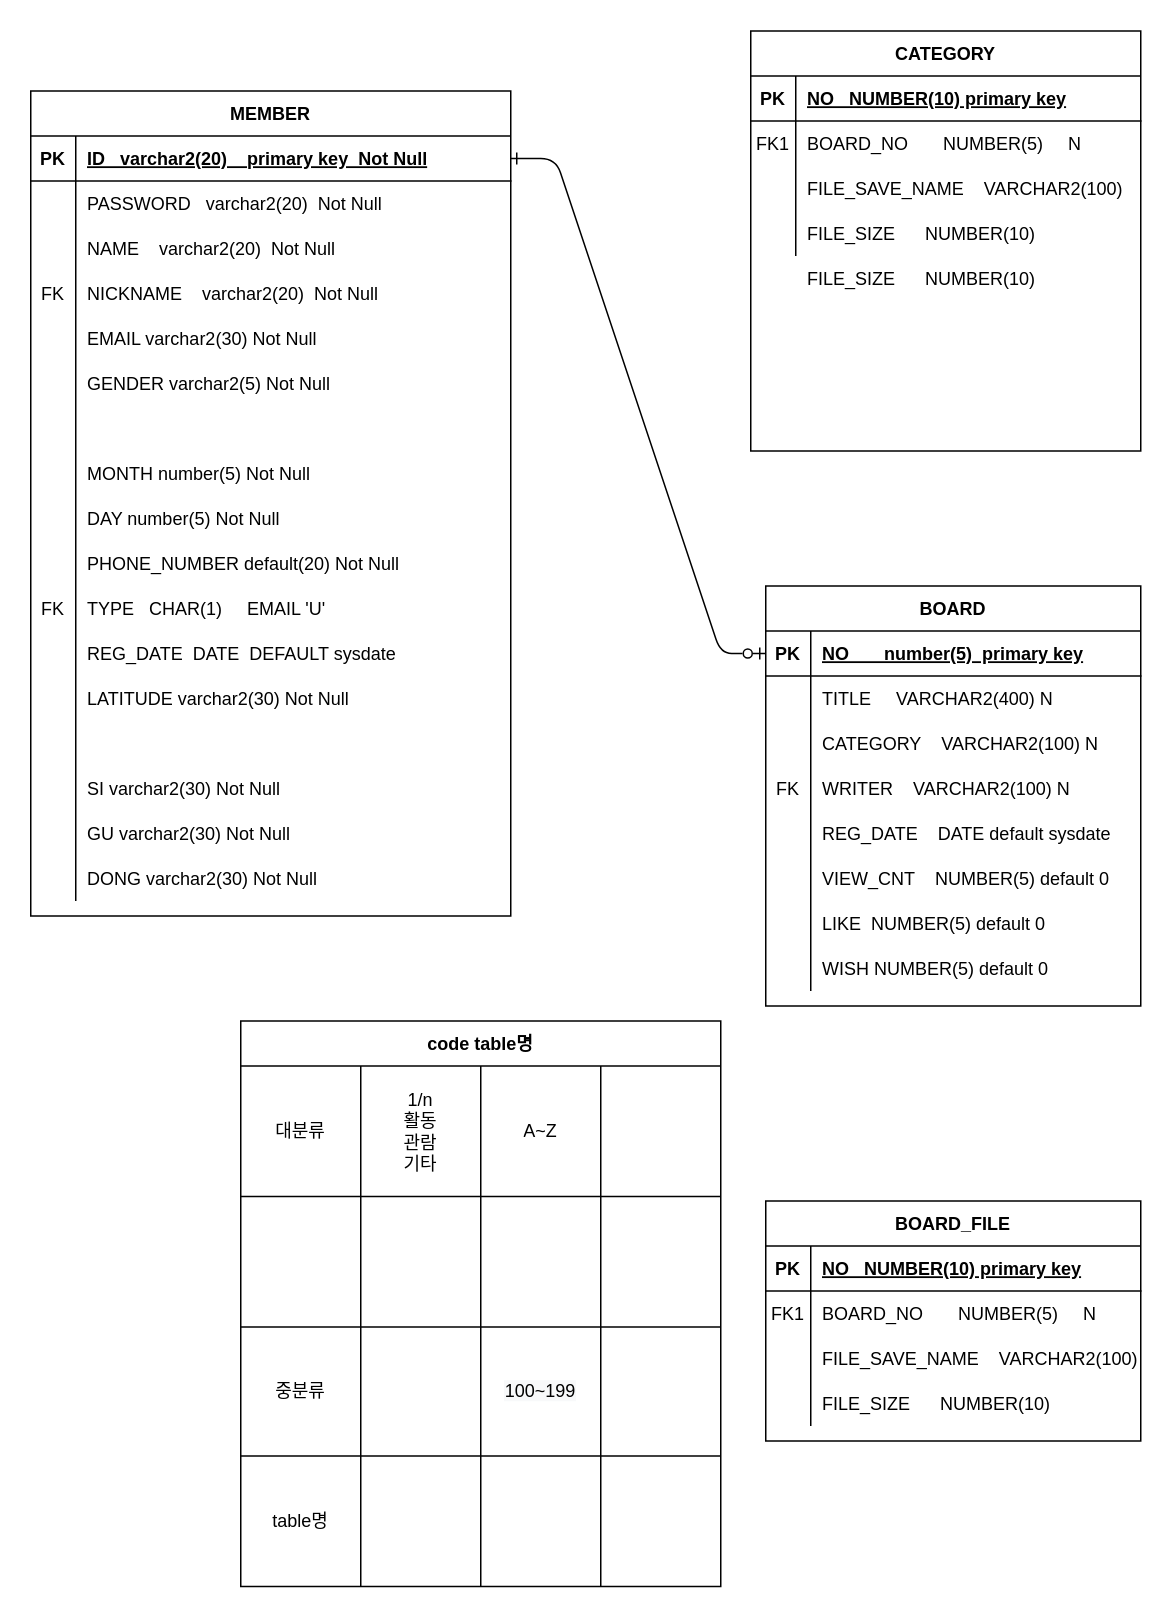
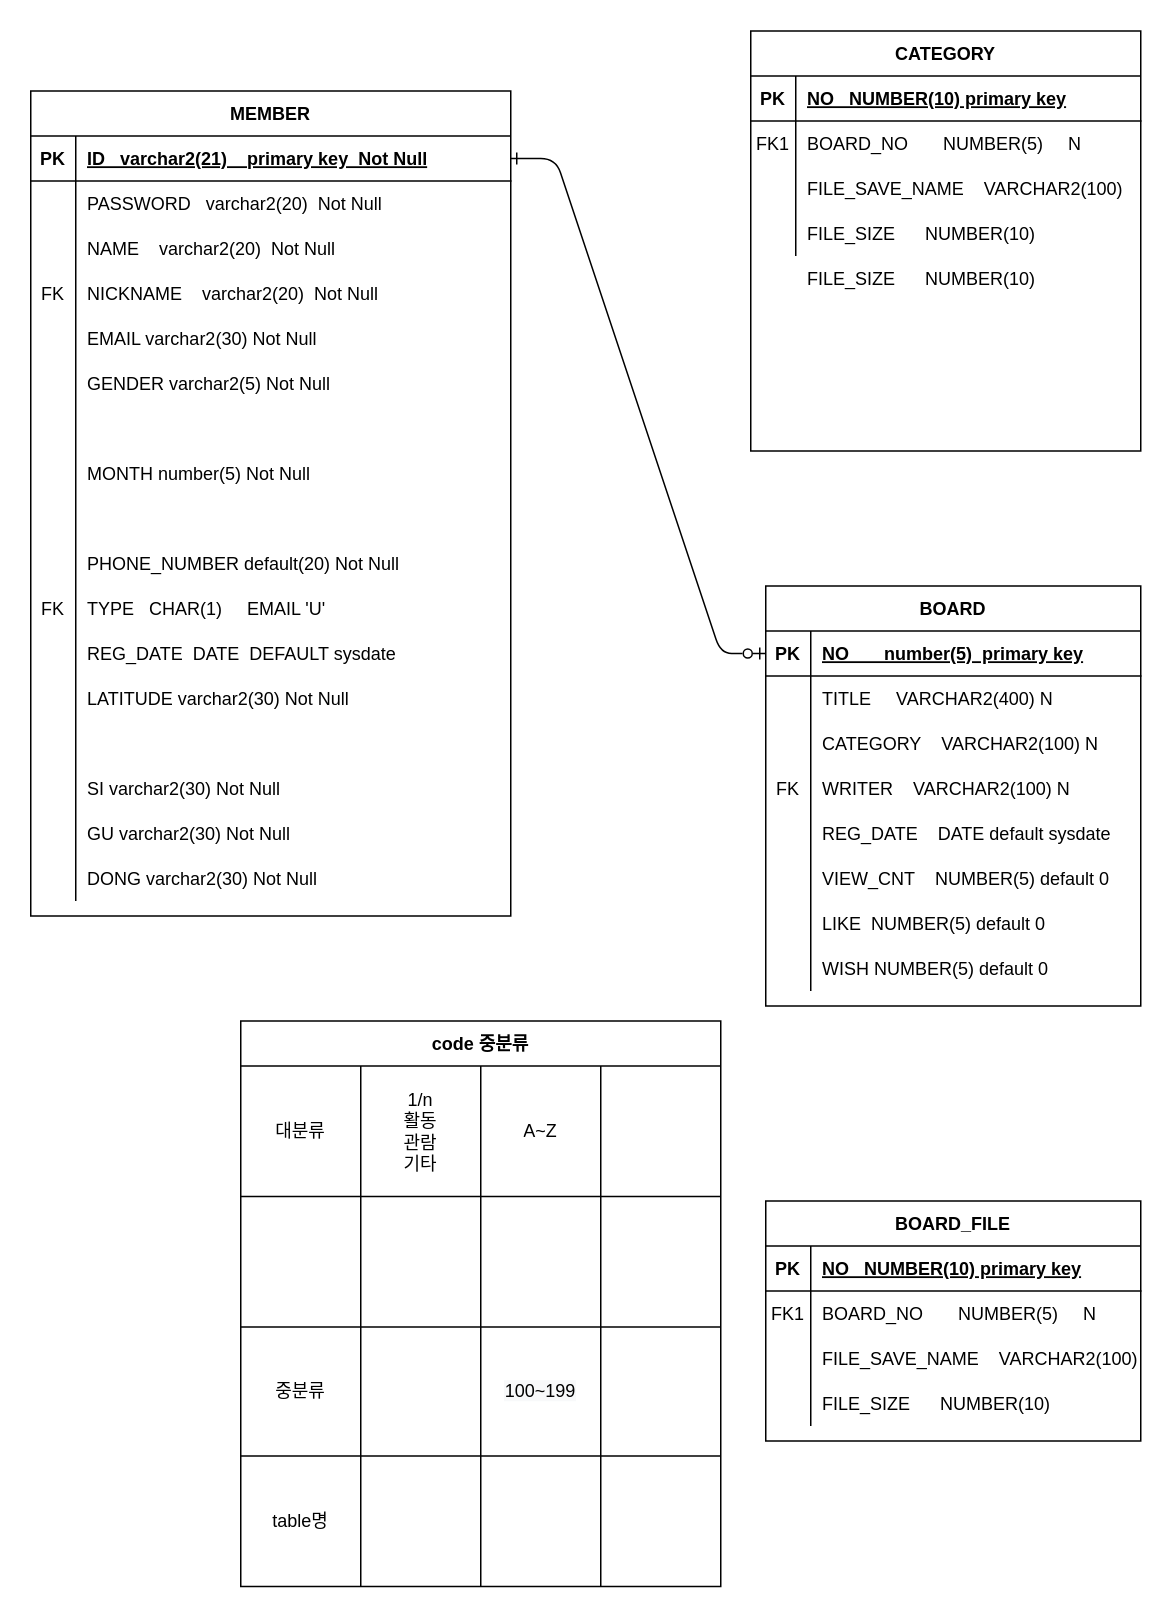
(278, 159) -> (278, 159)
(293, 518) -> none
(480, 1044) -> (480, 1044)
